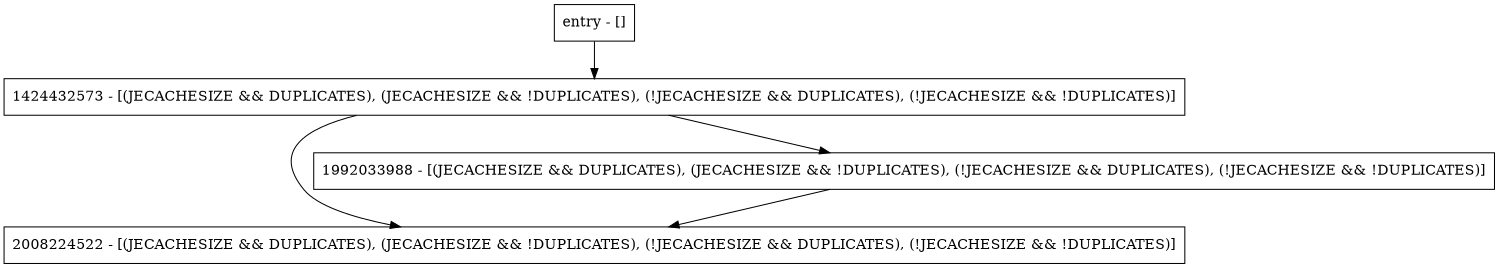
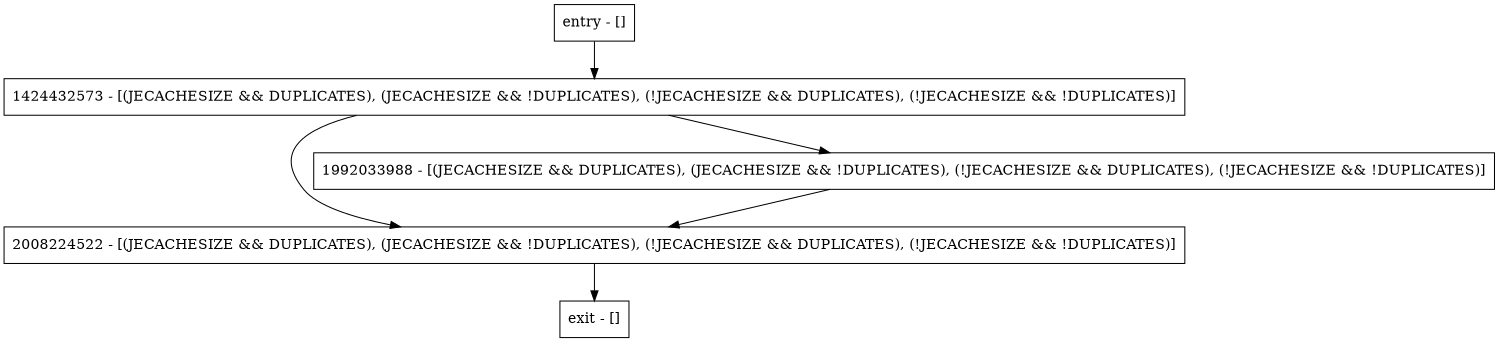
none -> (594, 319)
